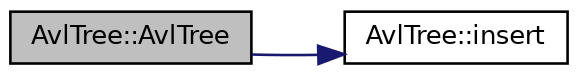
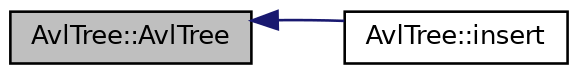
(285, 55) -> (311, 20)
